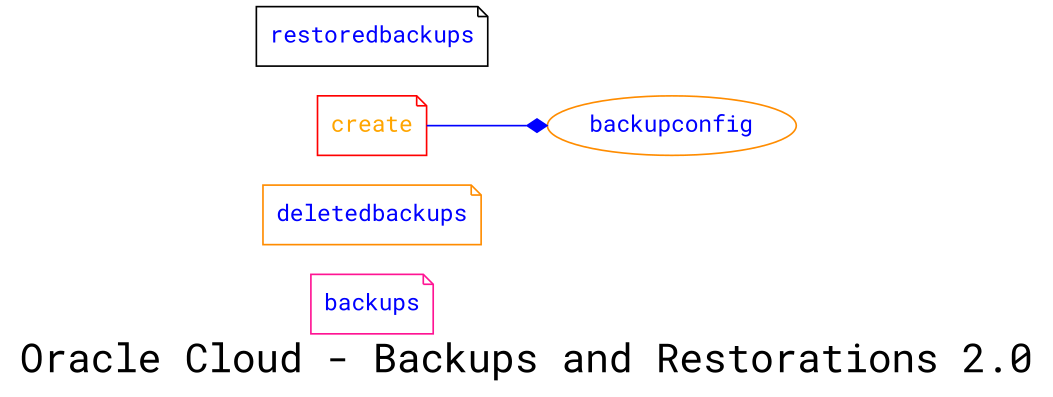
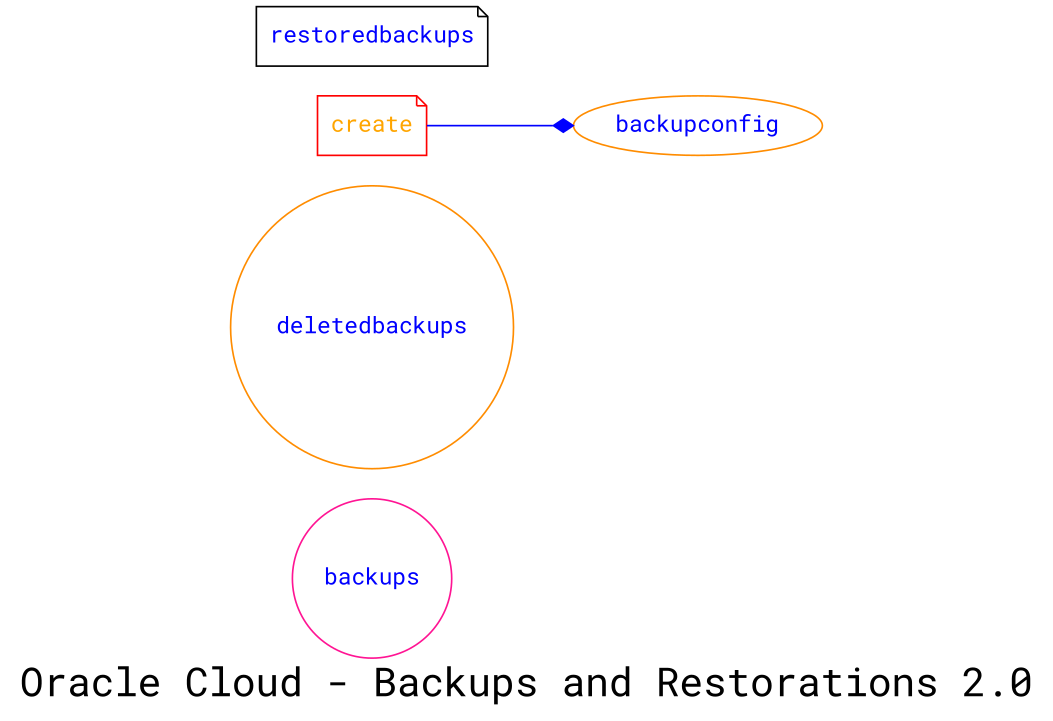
(372, 215) -> (372, 327)
(372, 304) -> (372, 578)
